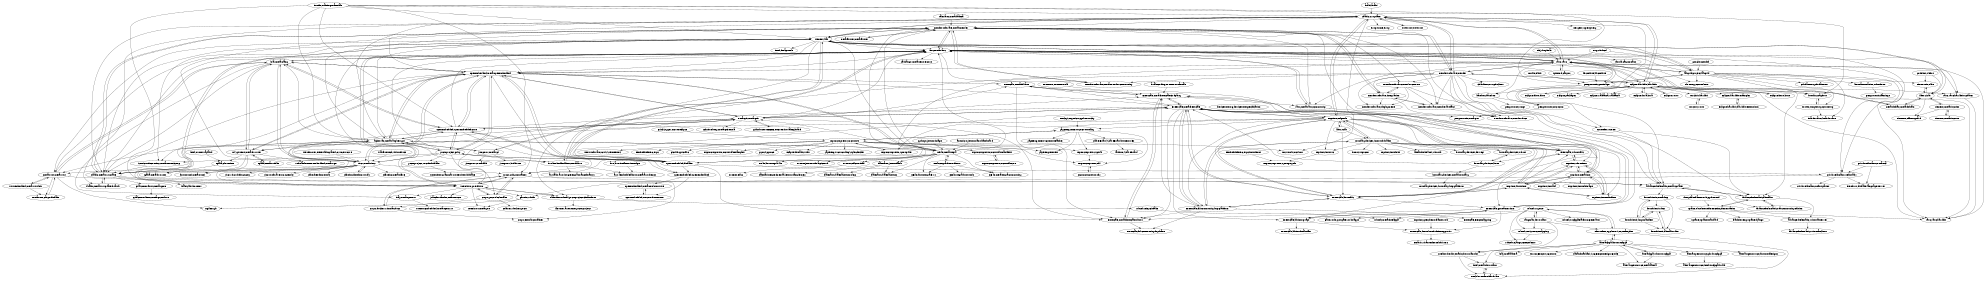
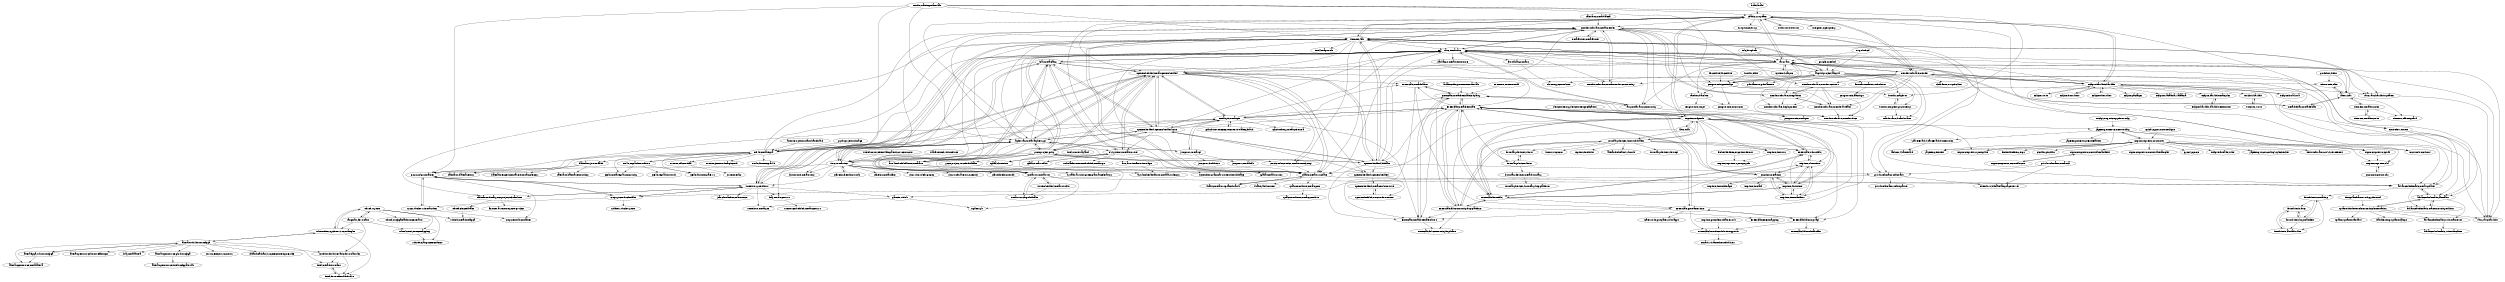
(371, 76) -> none
(1613, 243) -> (196, 243)
